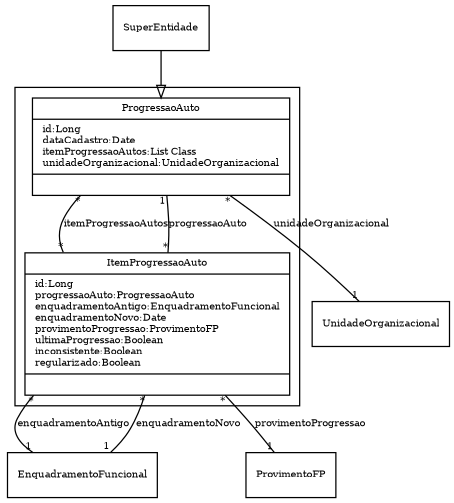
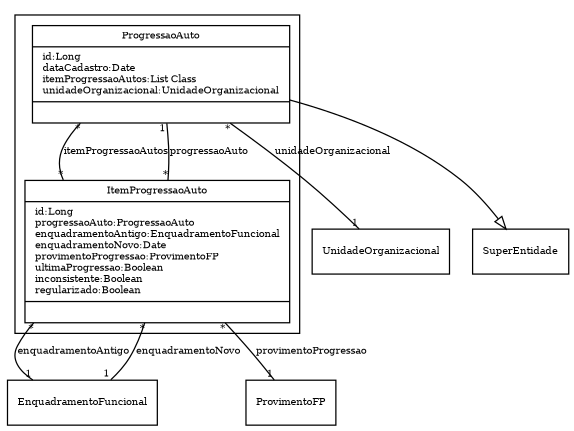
(161, 68) -> (404, 143)
